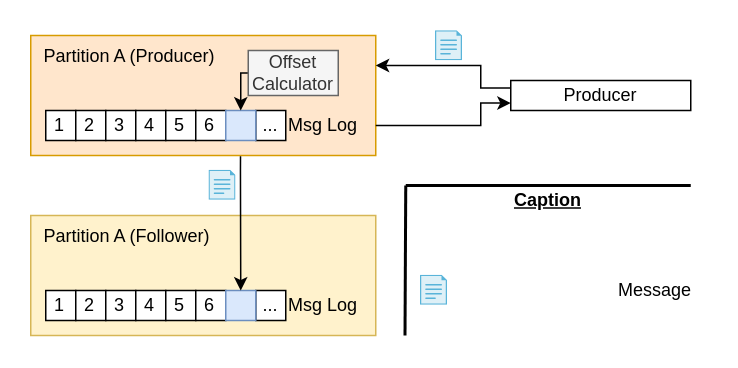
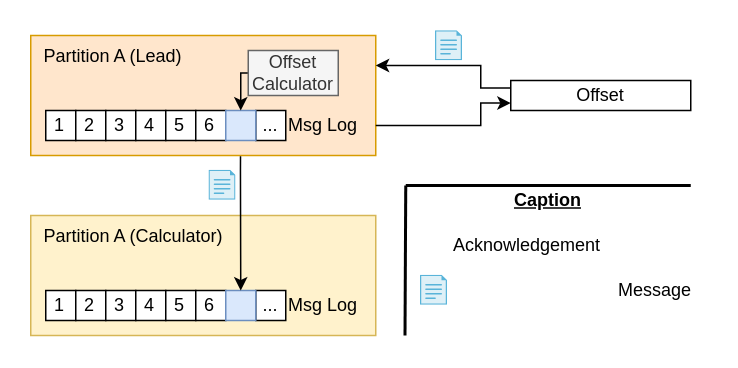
(146, 57) -> (126, 57)
(601, 95) -> (601, 95)
(141, 237) -> (151, 237)
none -> (533, 245)
